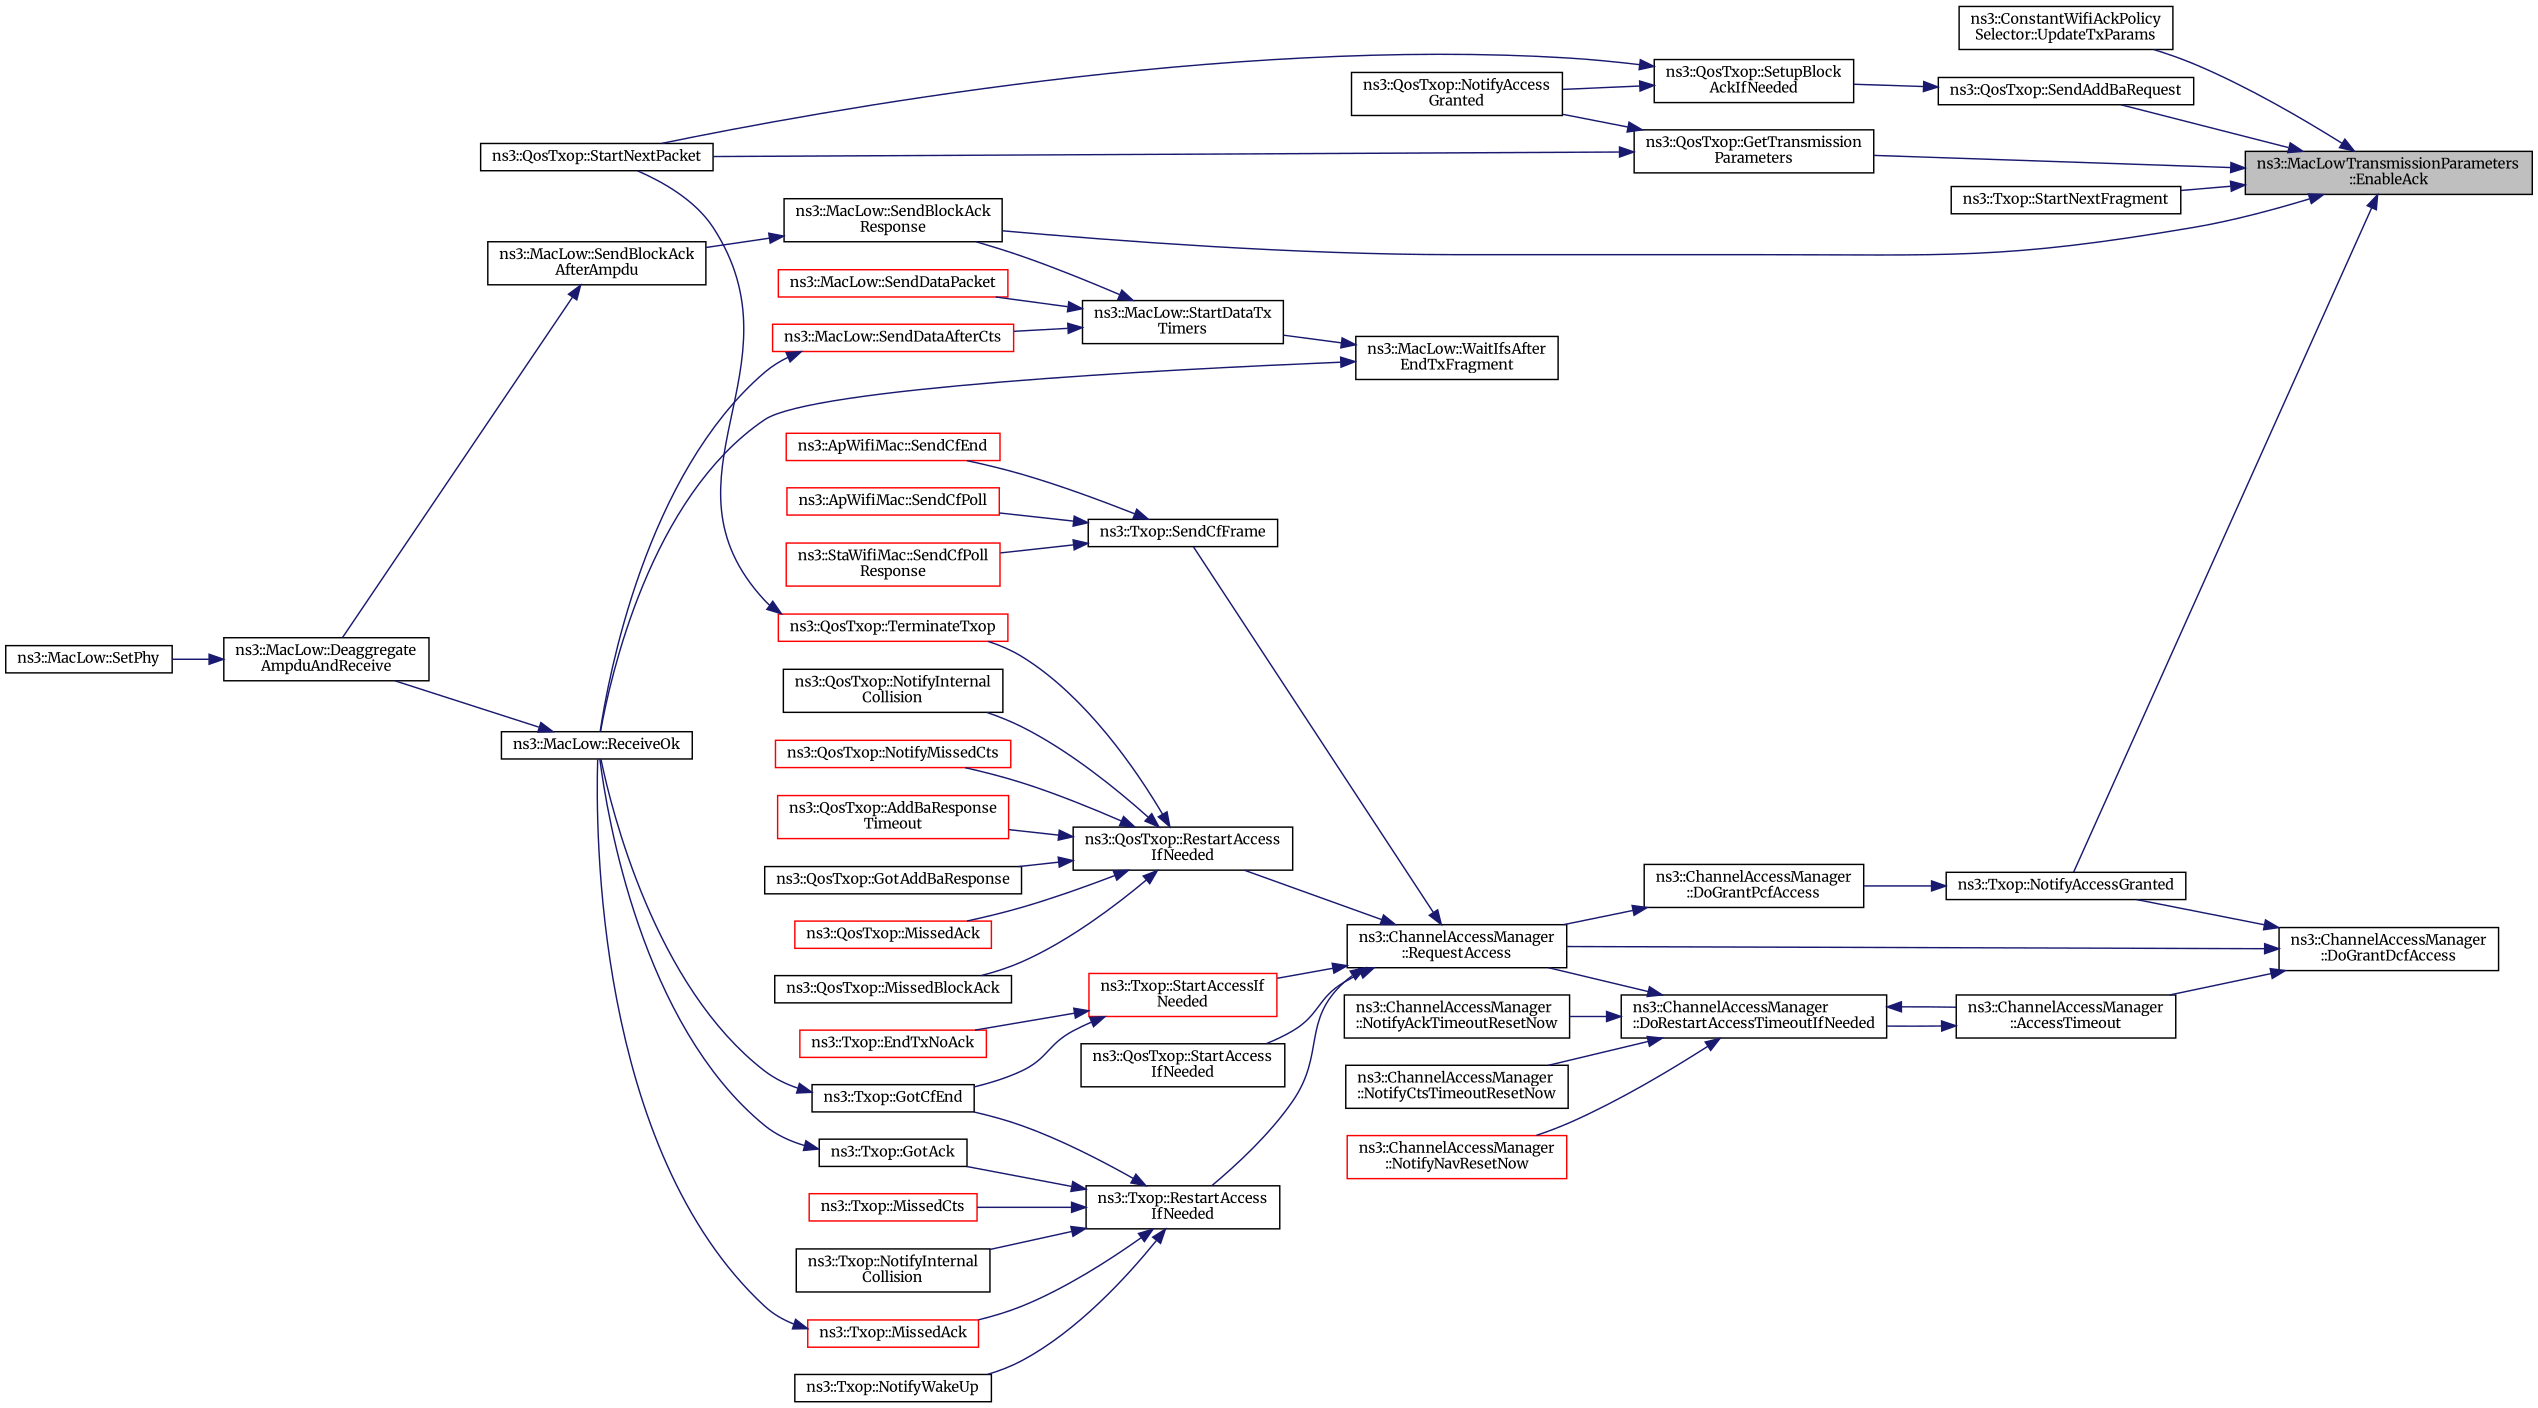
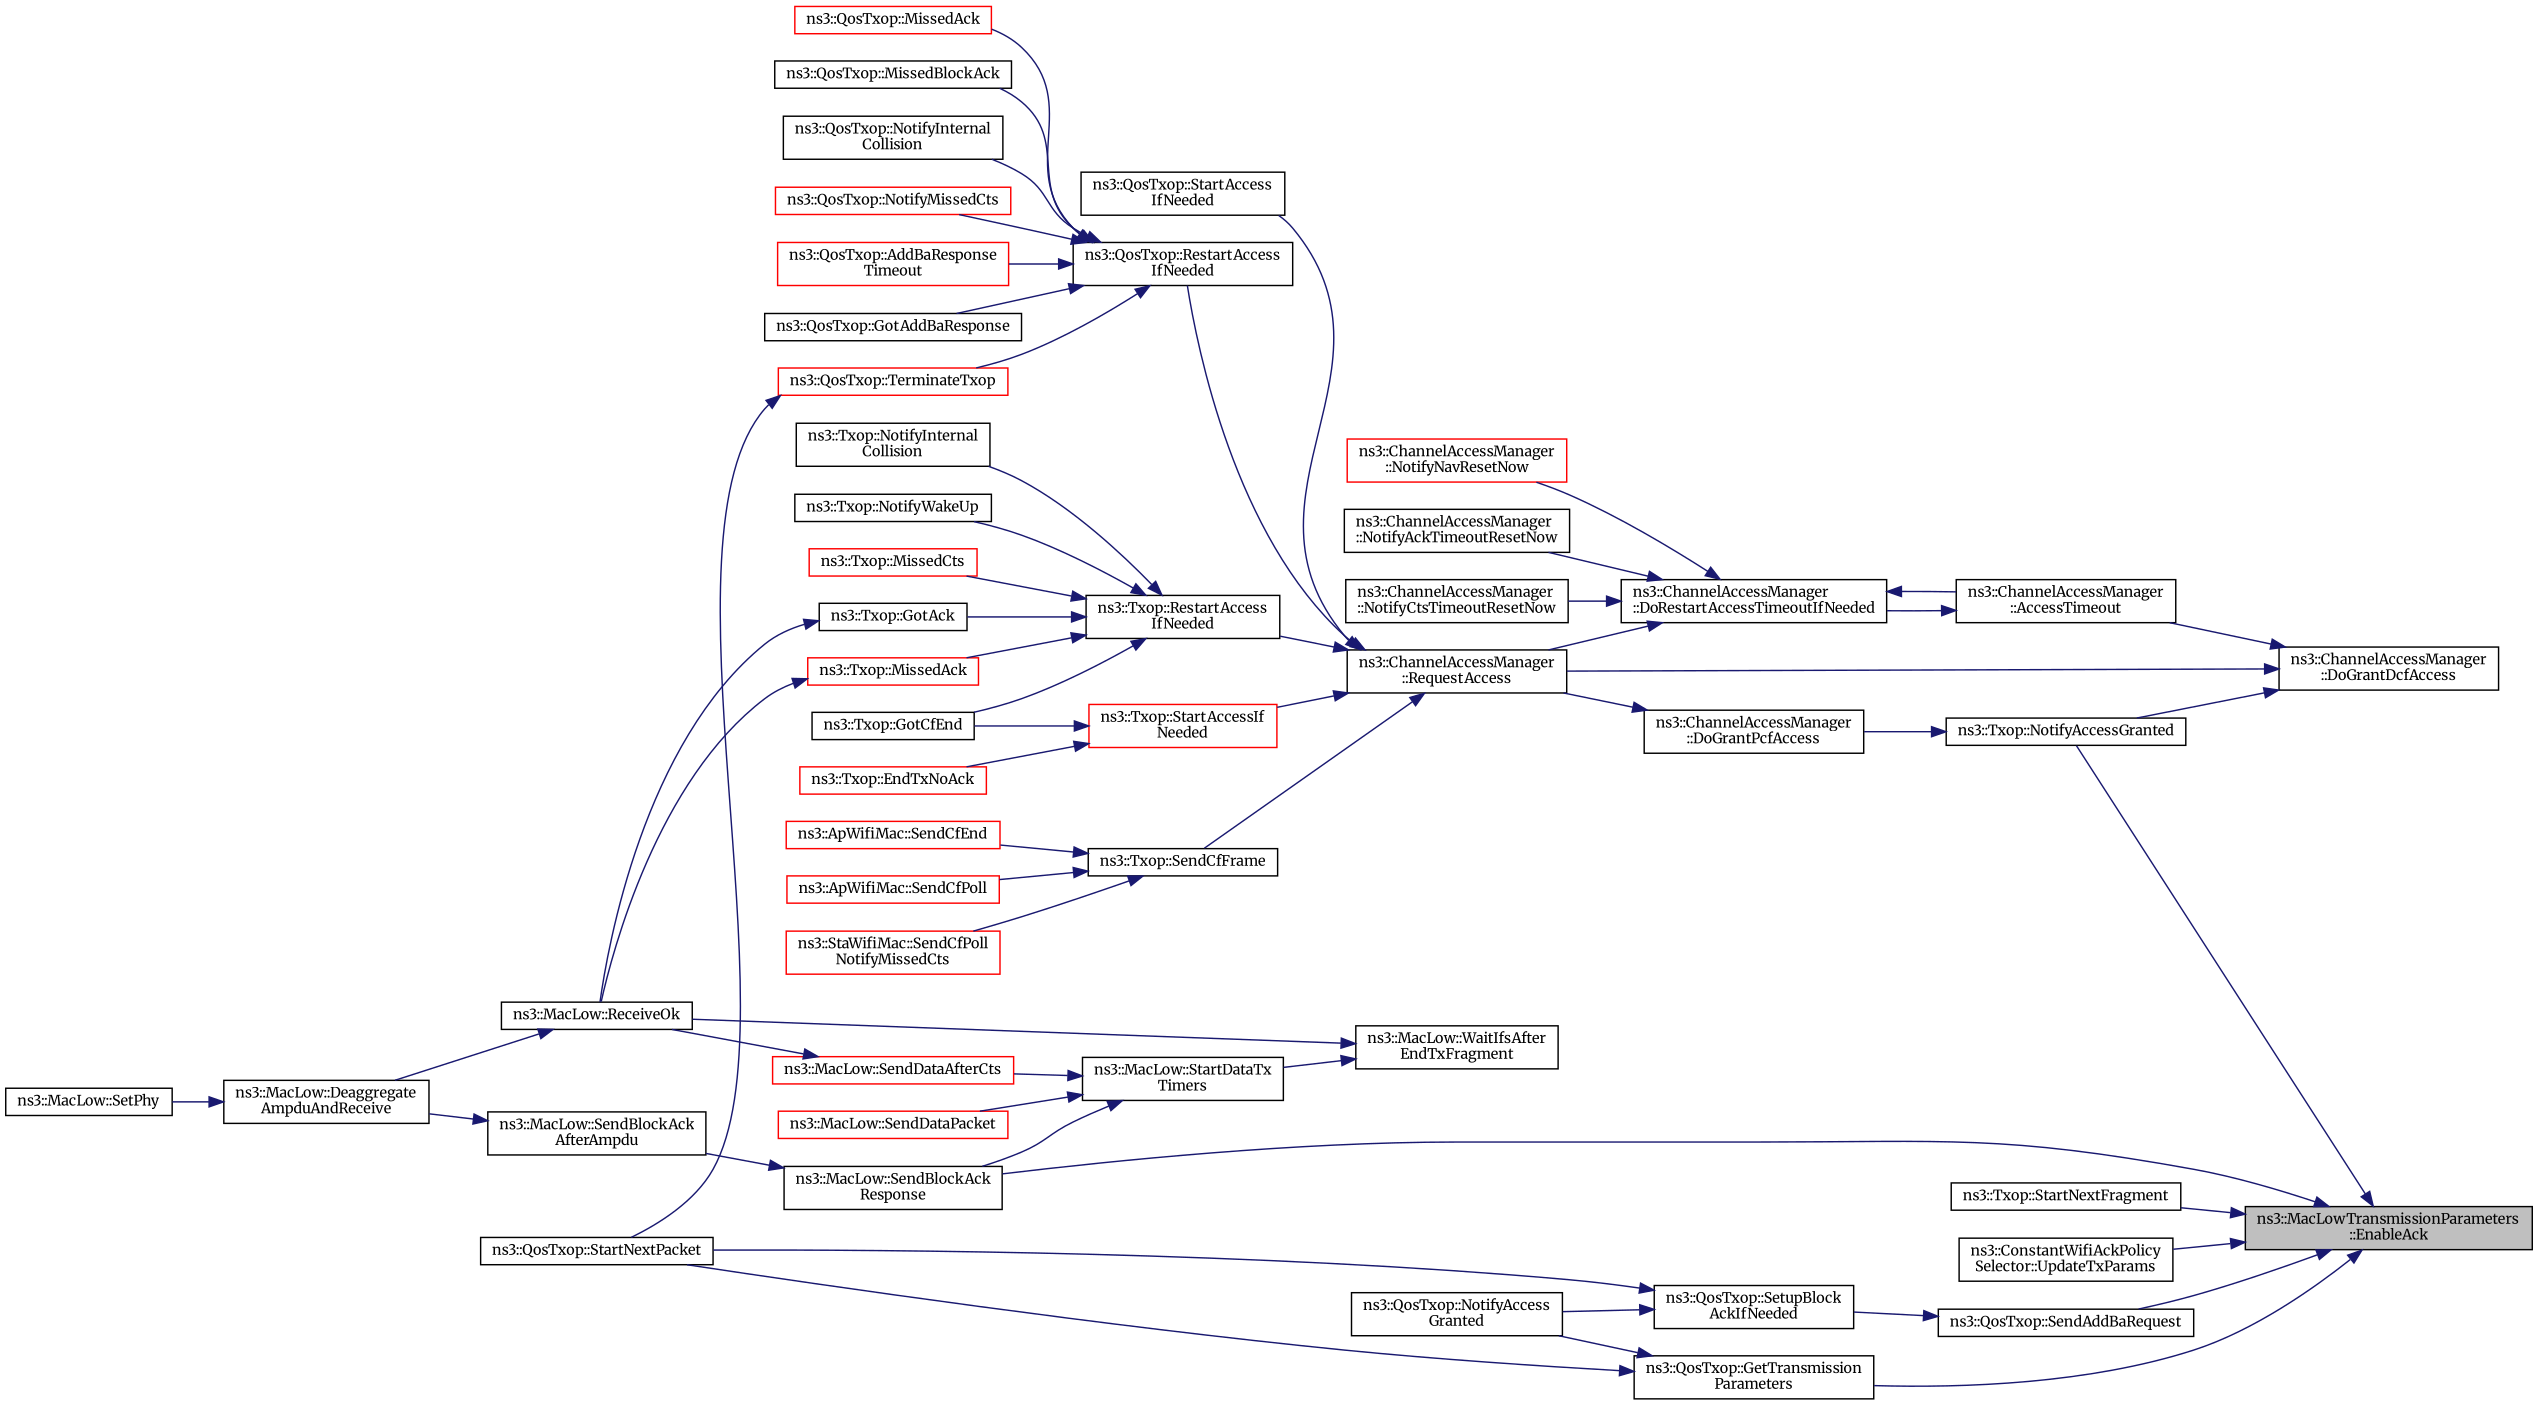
(893, 565) -> (893, 953)
(666, 946) -> none
